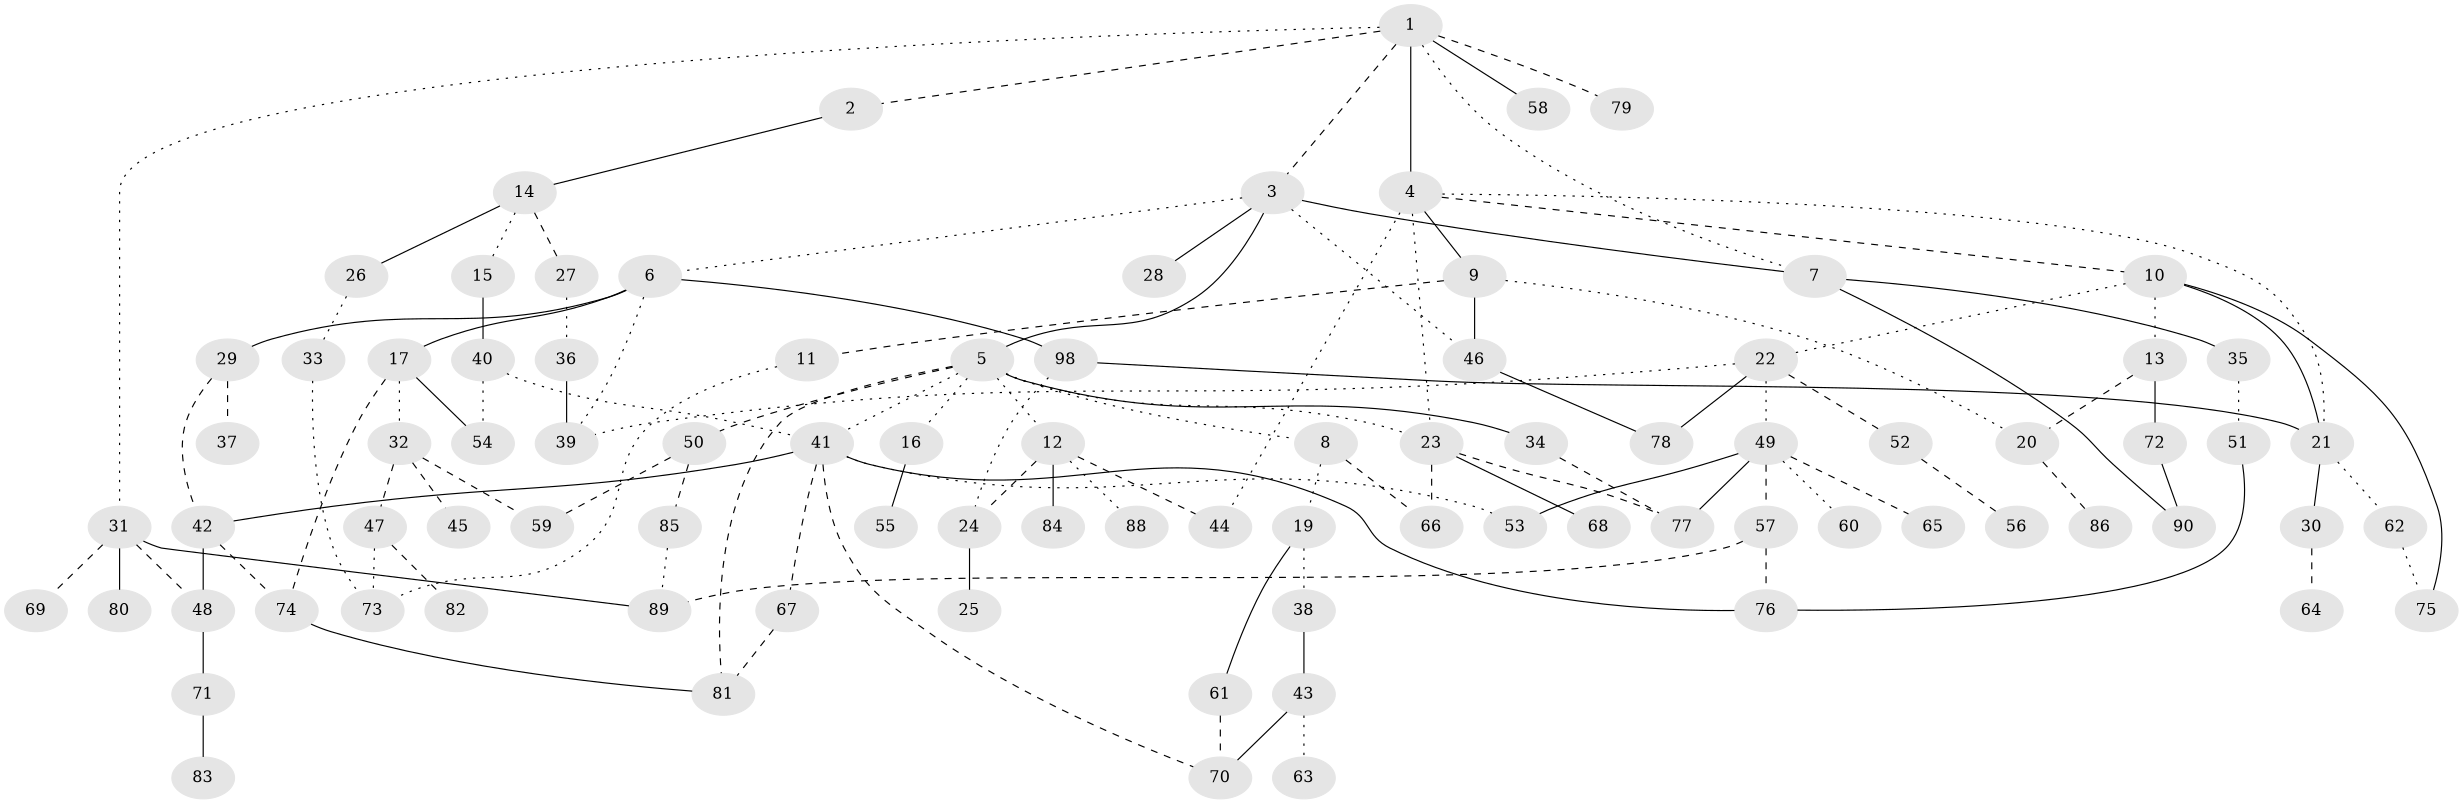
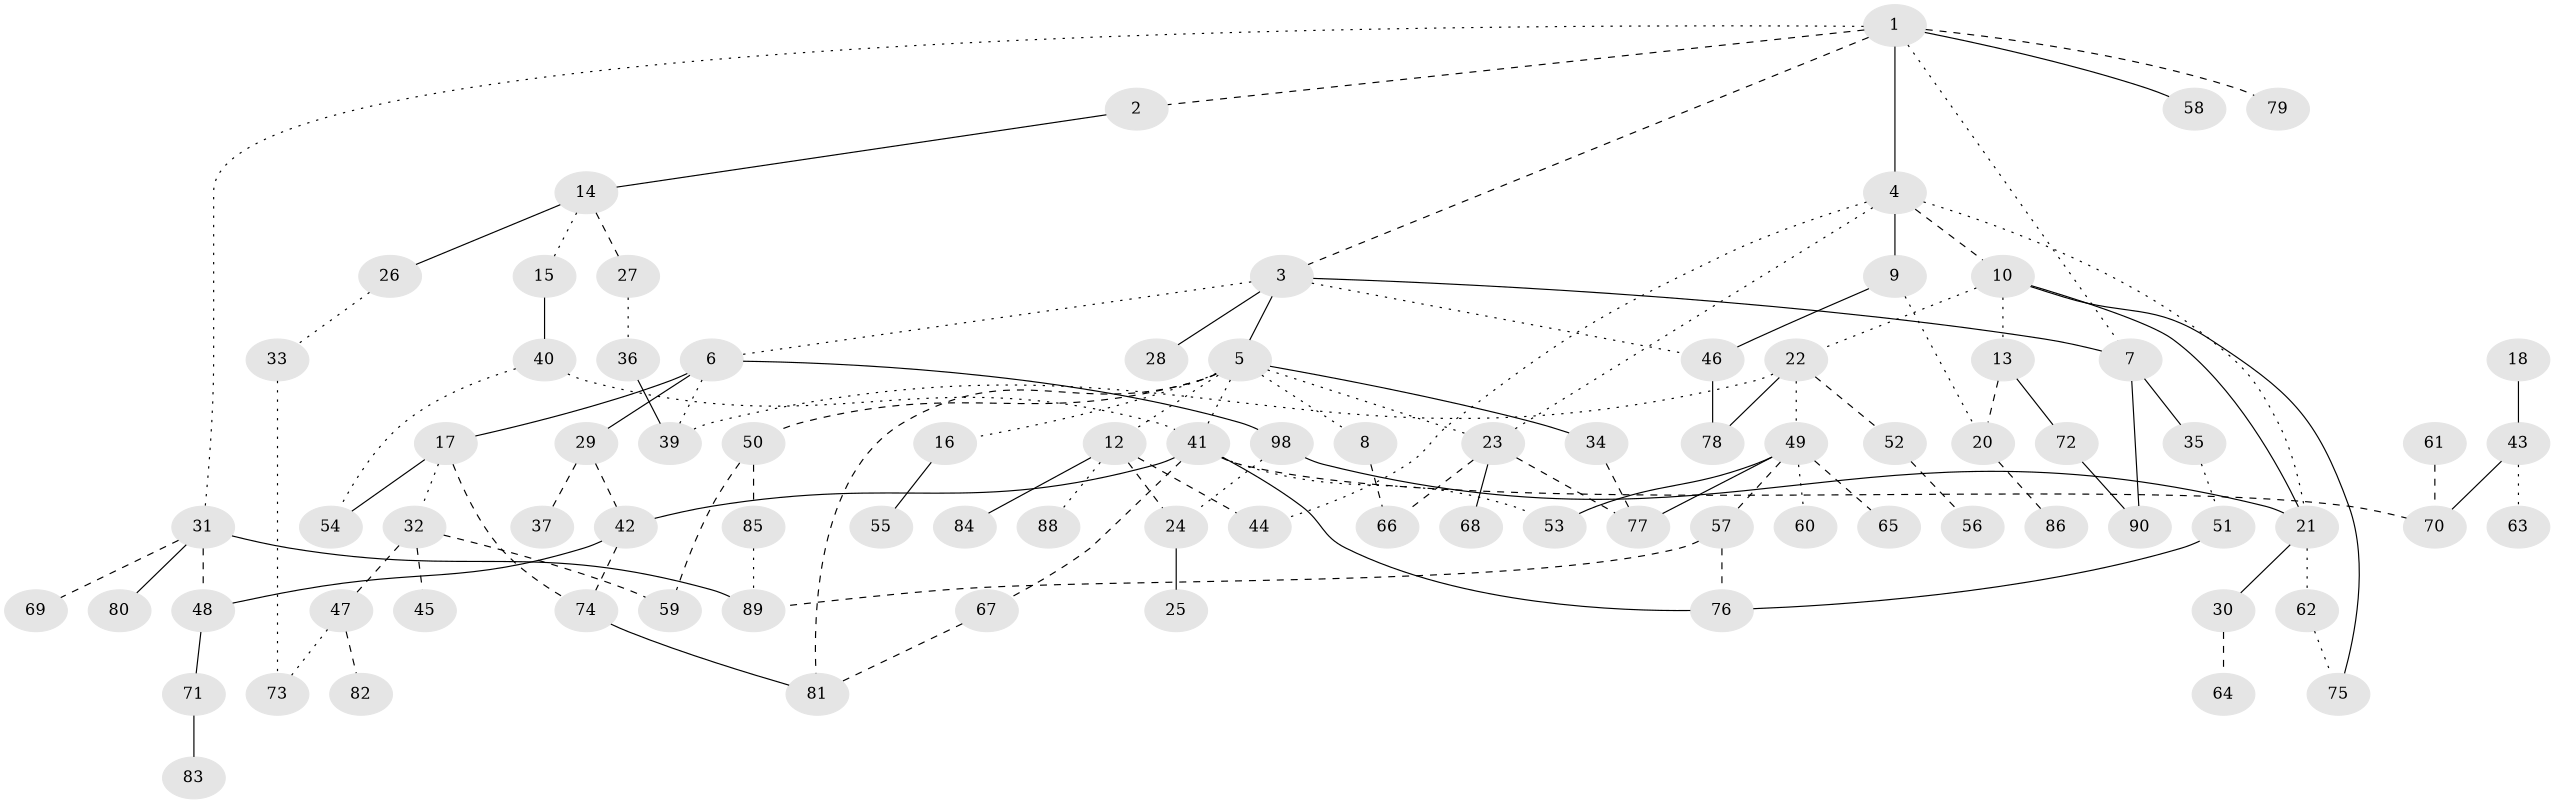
(807, 360) -> none
(1304, 527) -> none
(1304, 611) -> (2518, 360)
